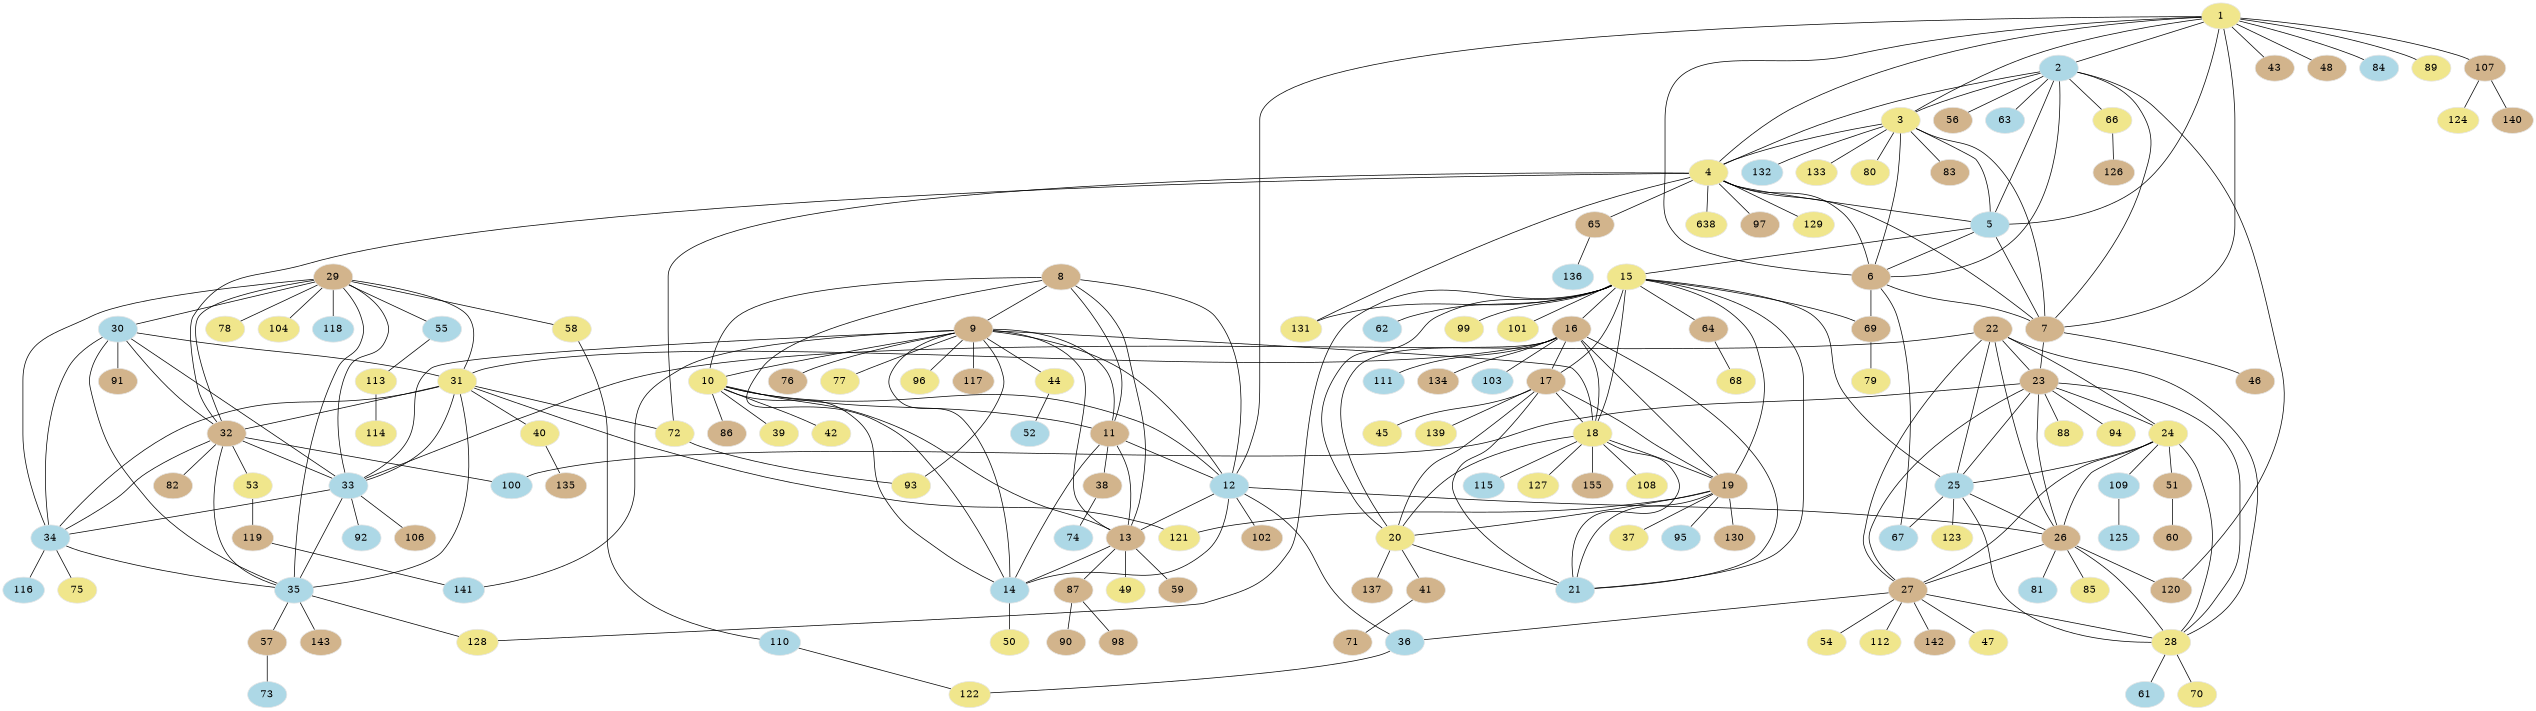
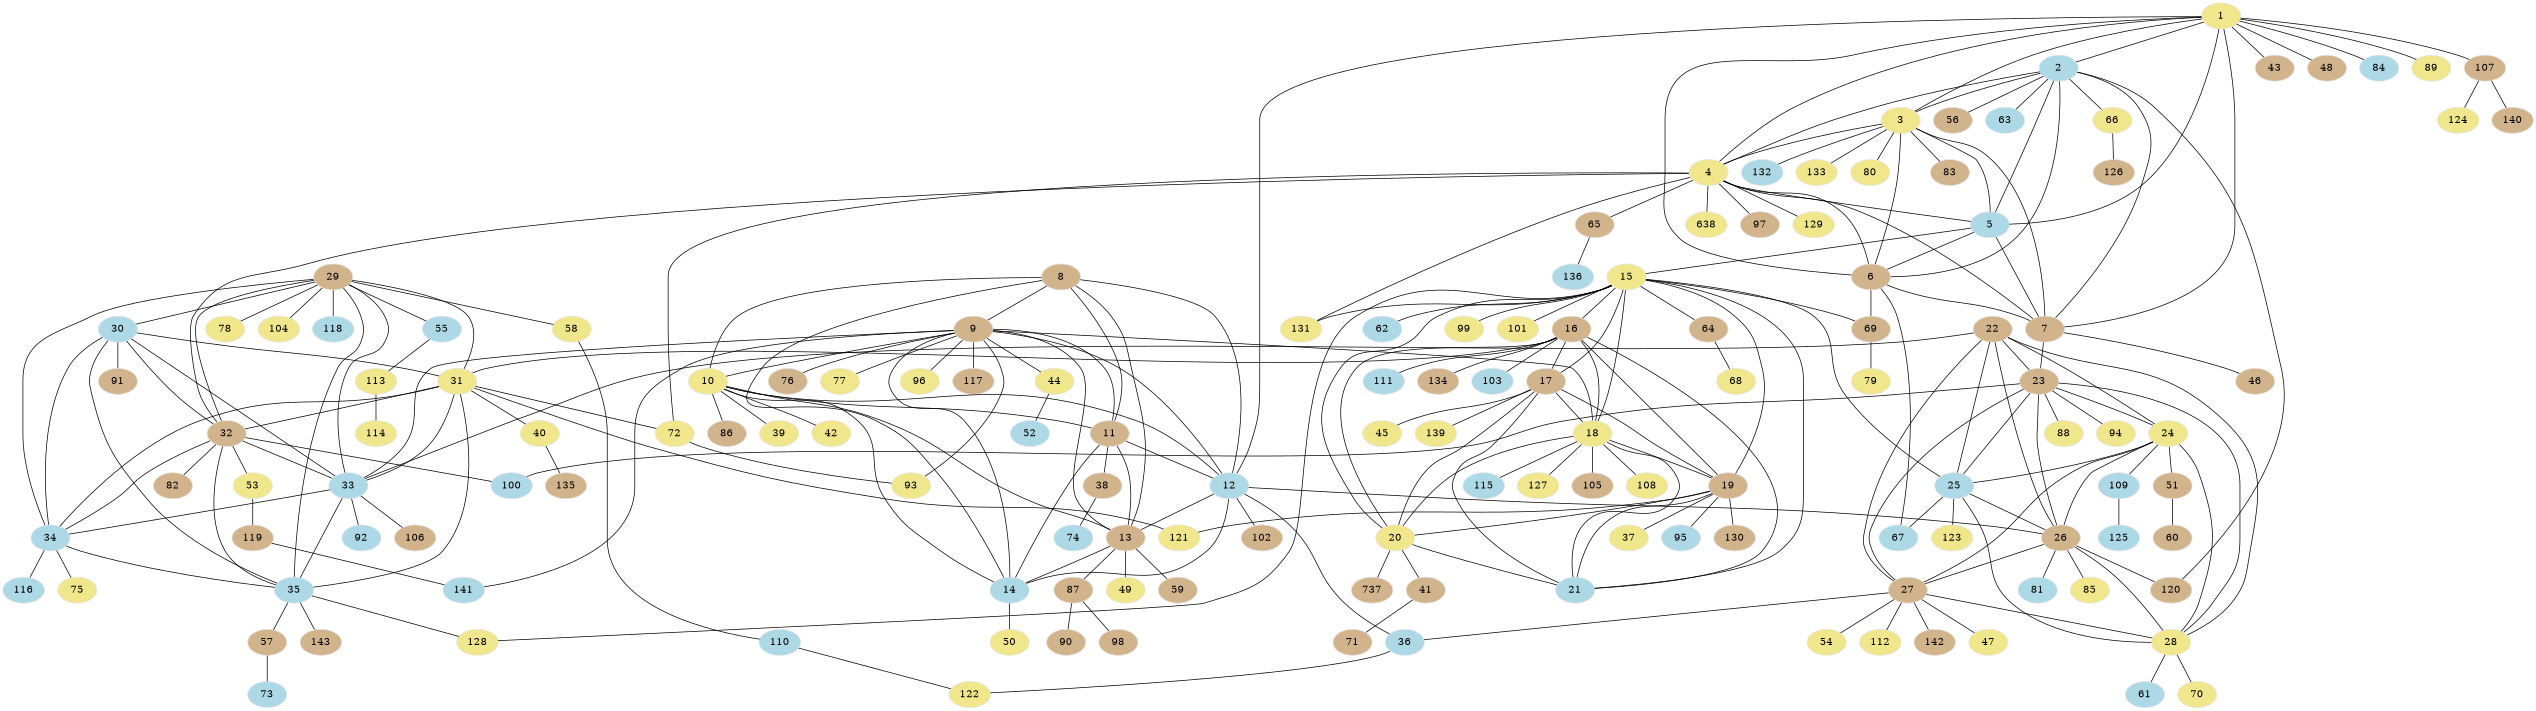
(1593, 486) -> (1593, 486)
(1372, 590) -> (1372, 590)
